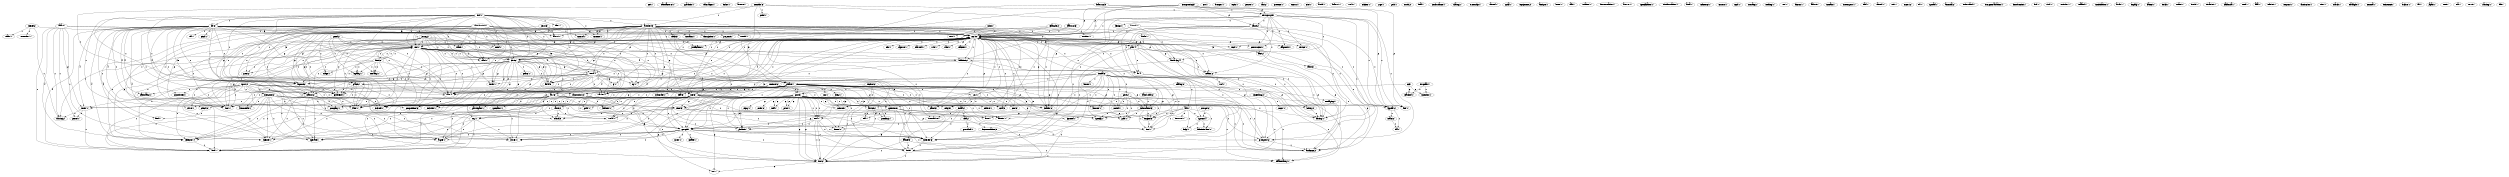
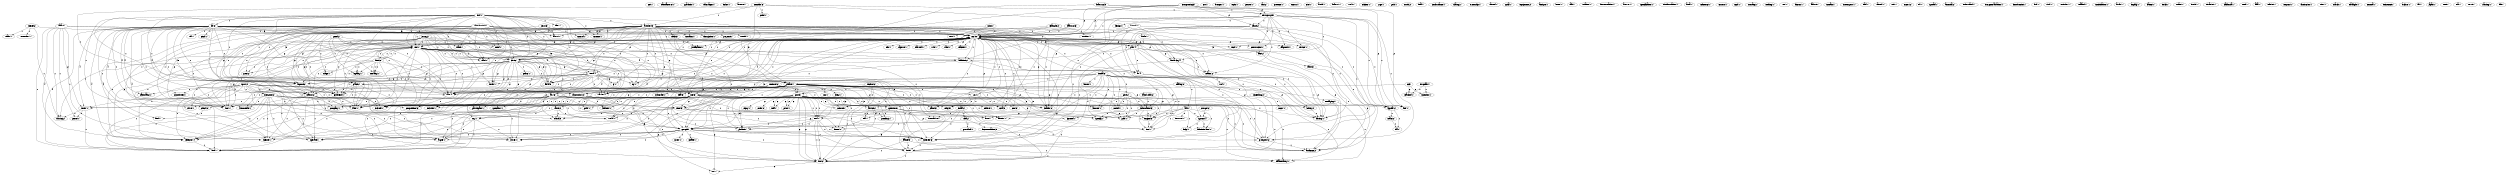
(1163, 89) -> (1359, 155)
